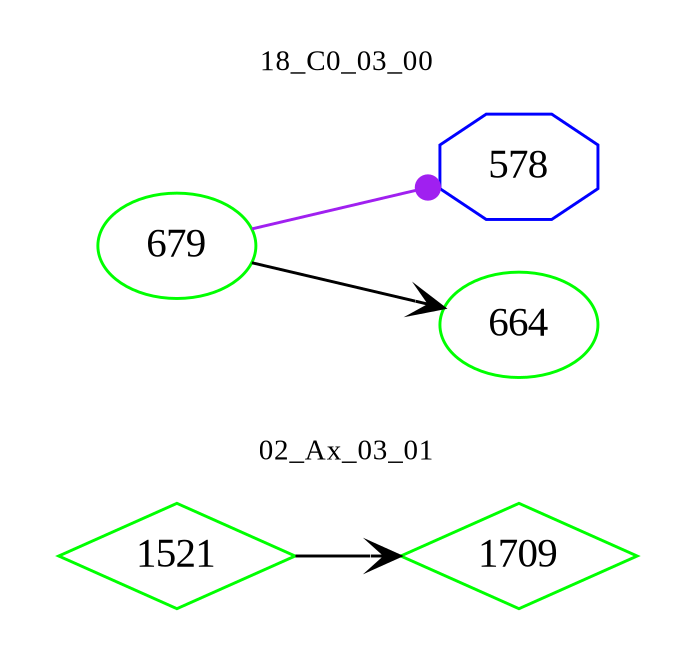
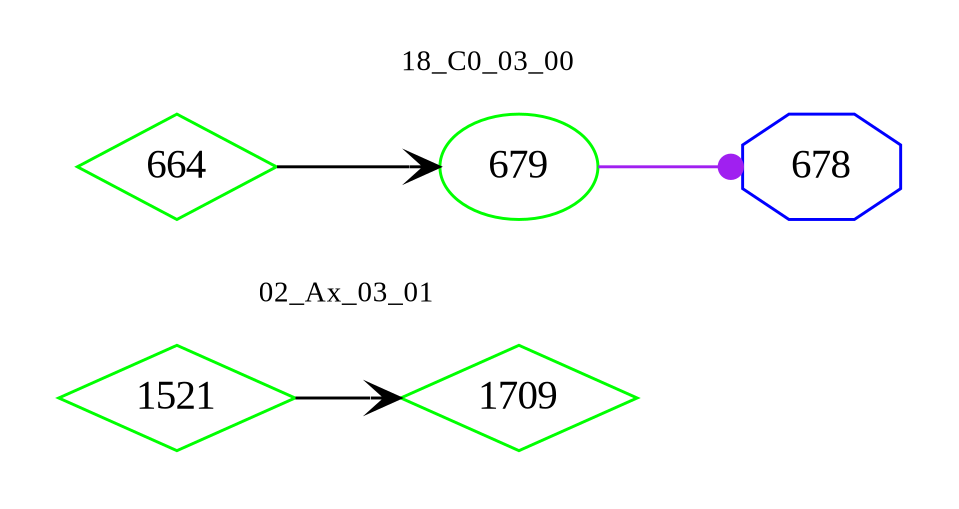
(519, 167) -> (822, 167)
(334, 282) -> (343, 167)
(519, 325) -> (177, 167)
